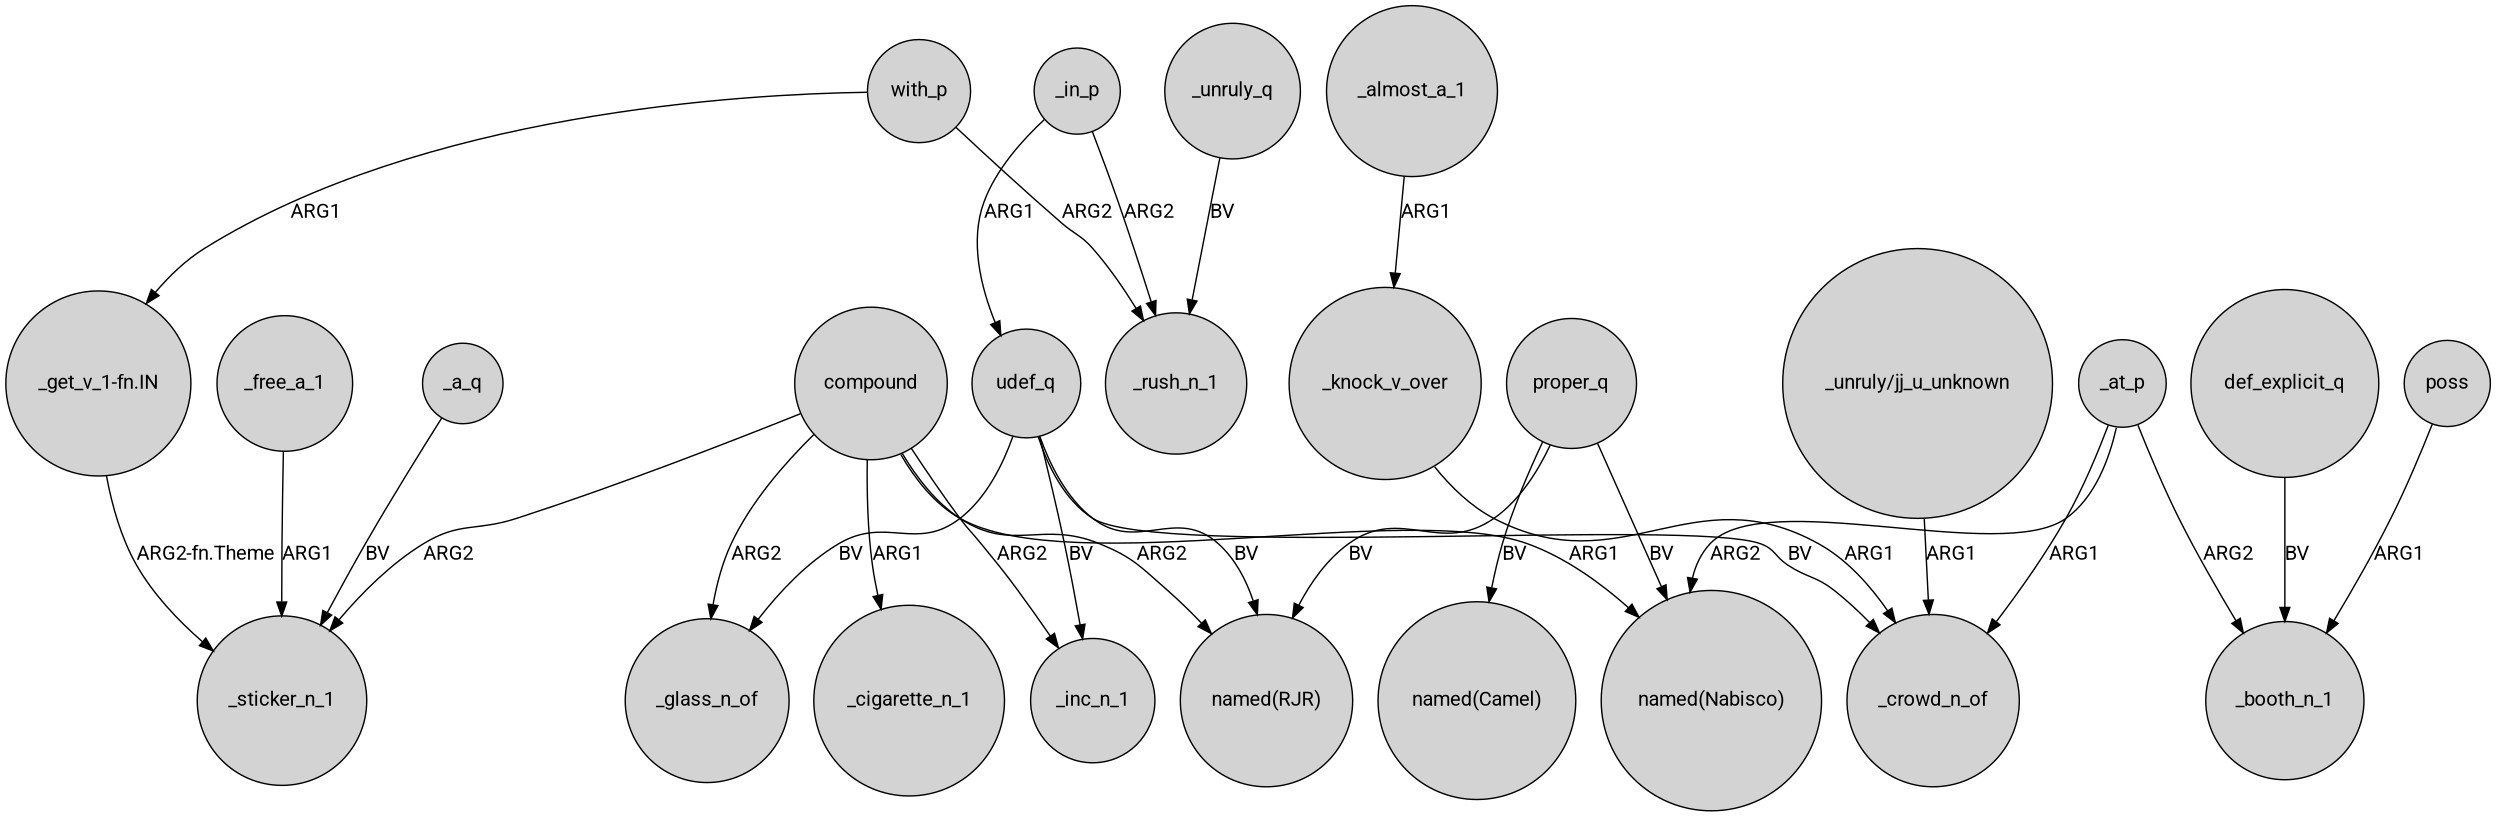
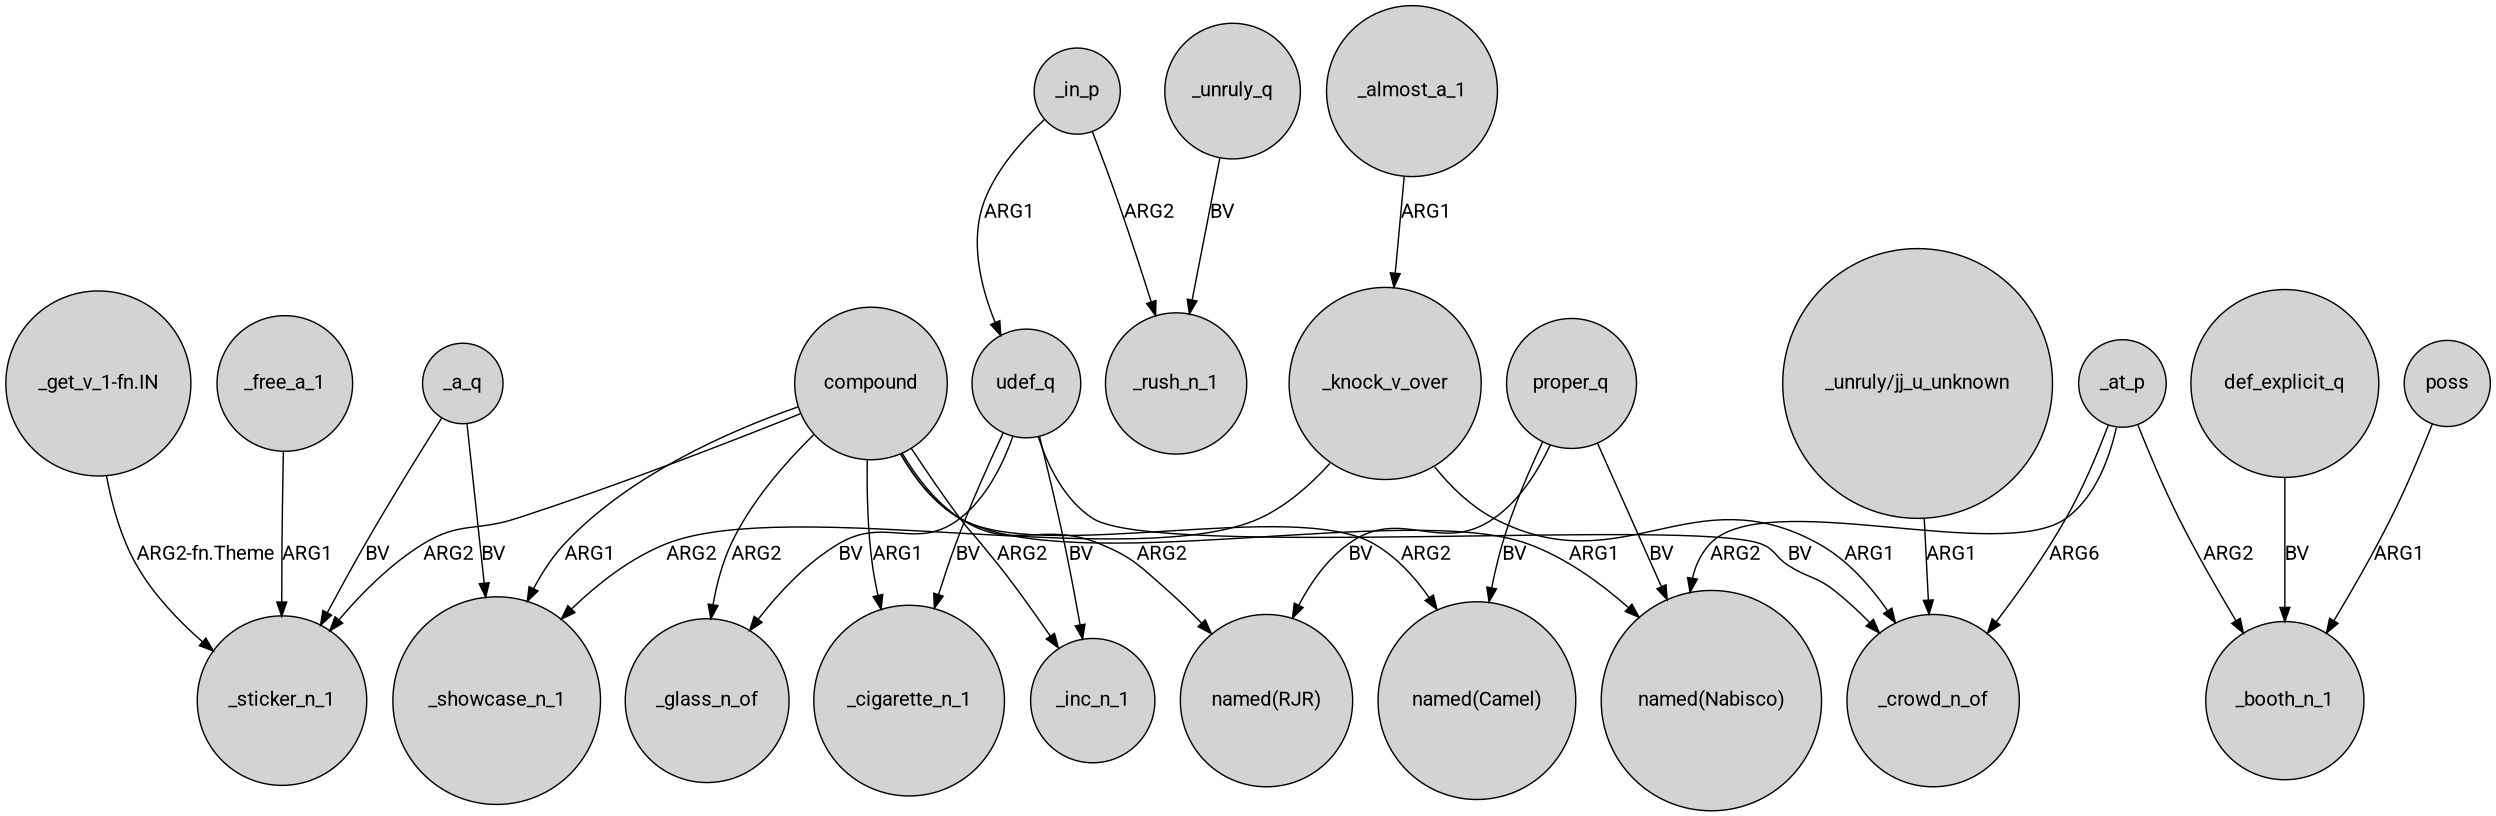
(919, 91) -> none
none -> (1264, 527)
(1140, 532) -> (982, 481)
(2074, 554) -> (2074, 554)
none -> (497, 701)
